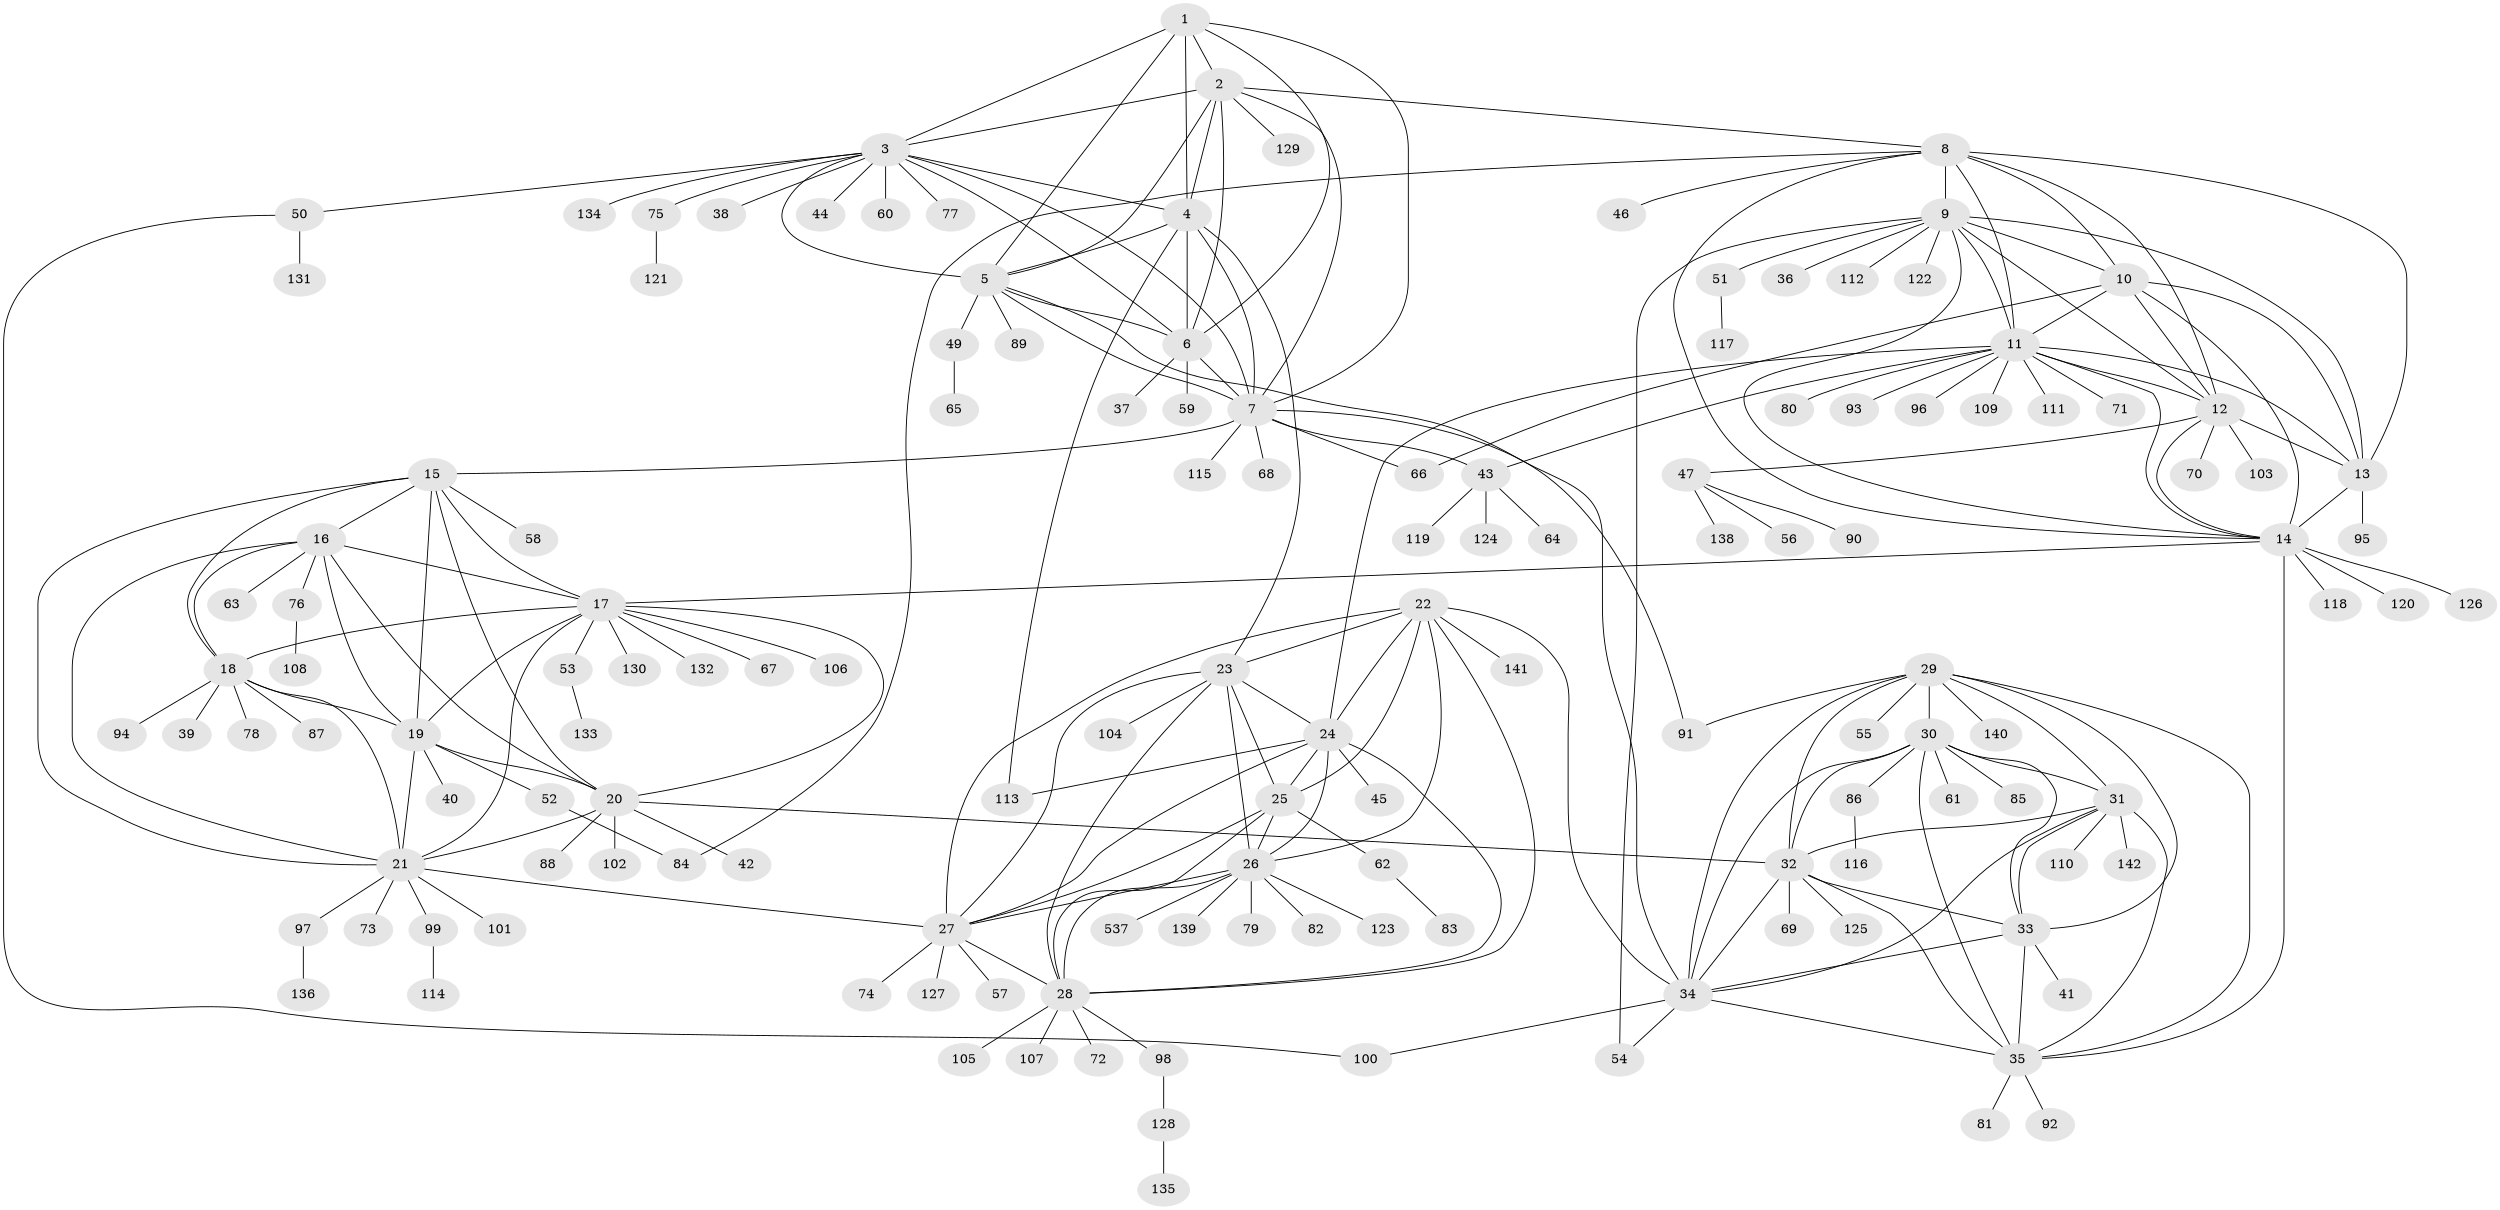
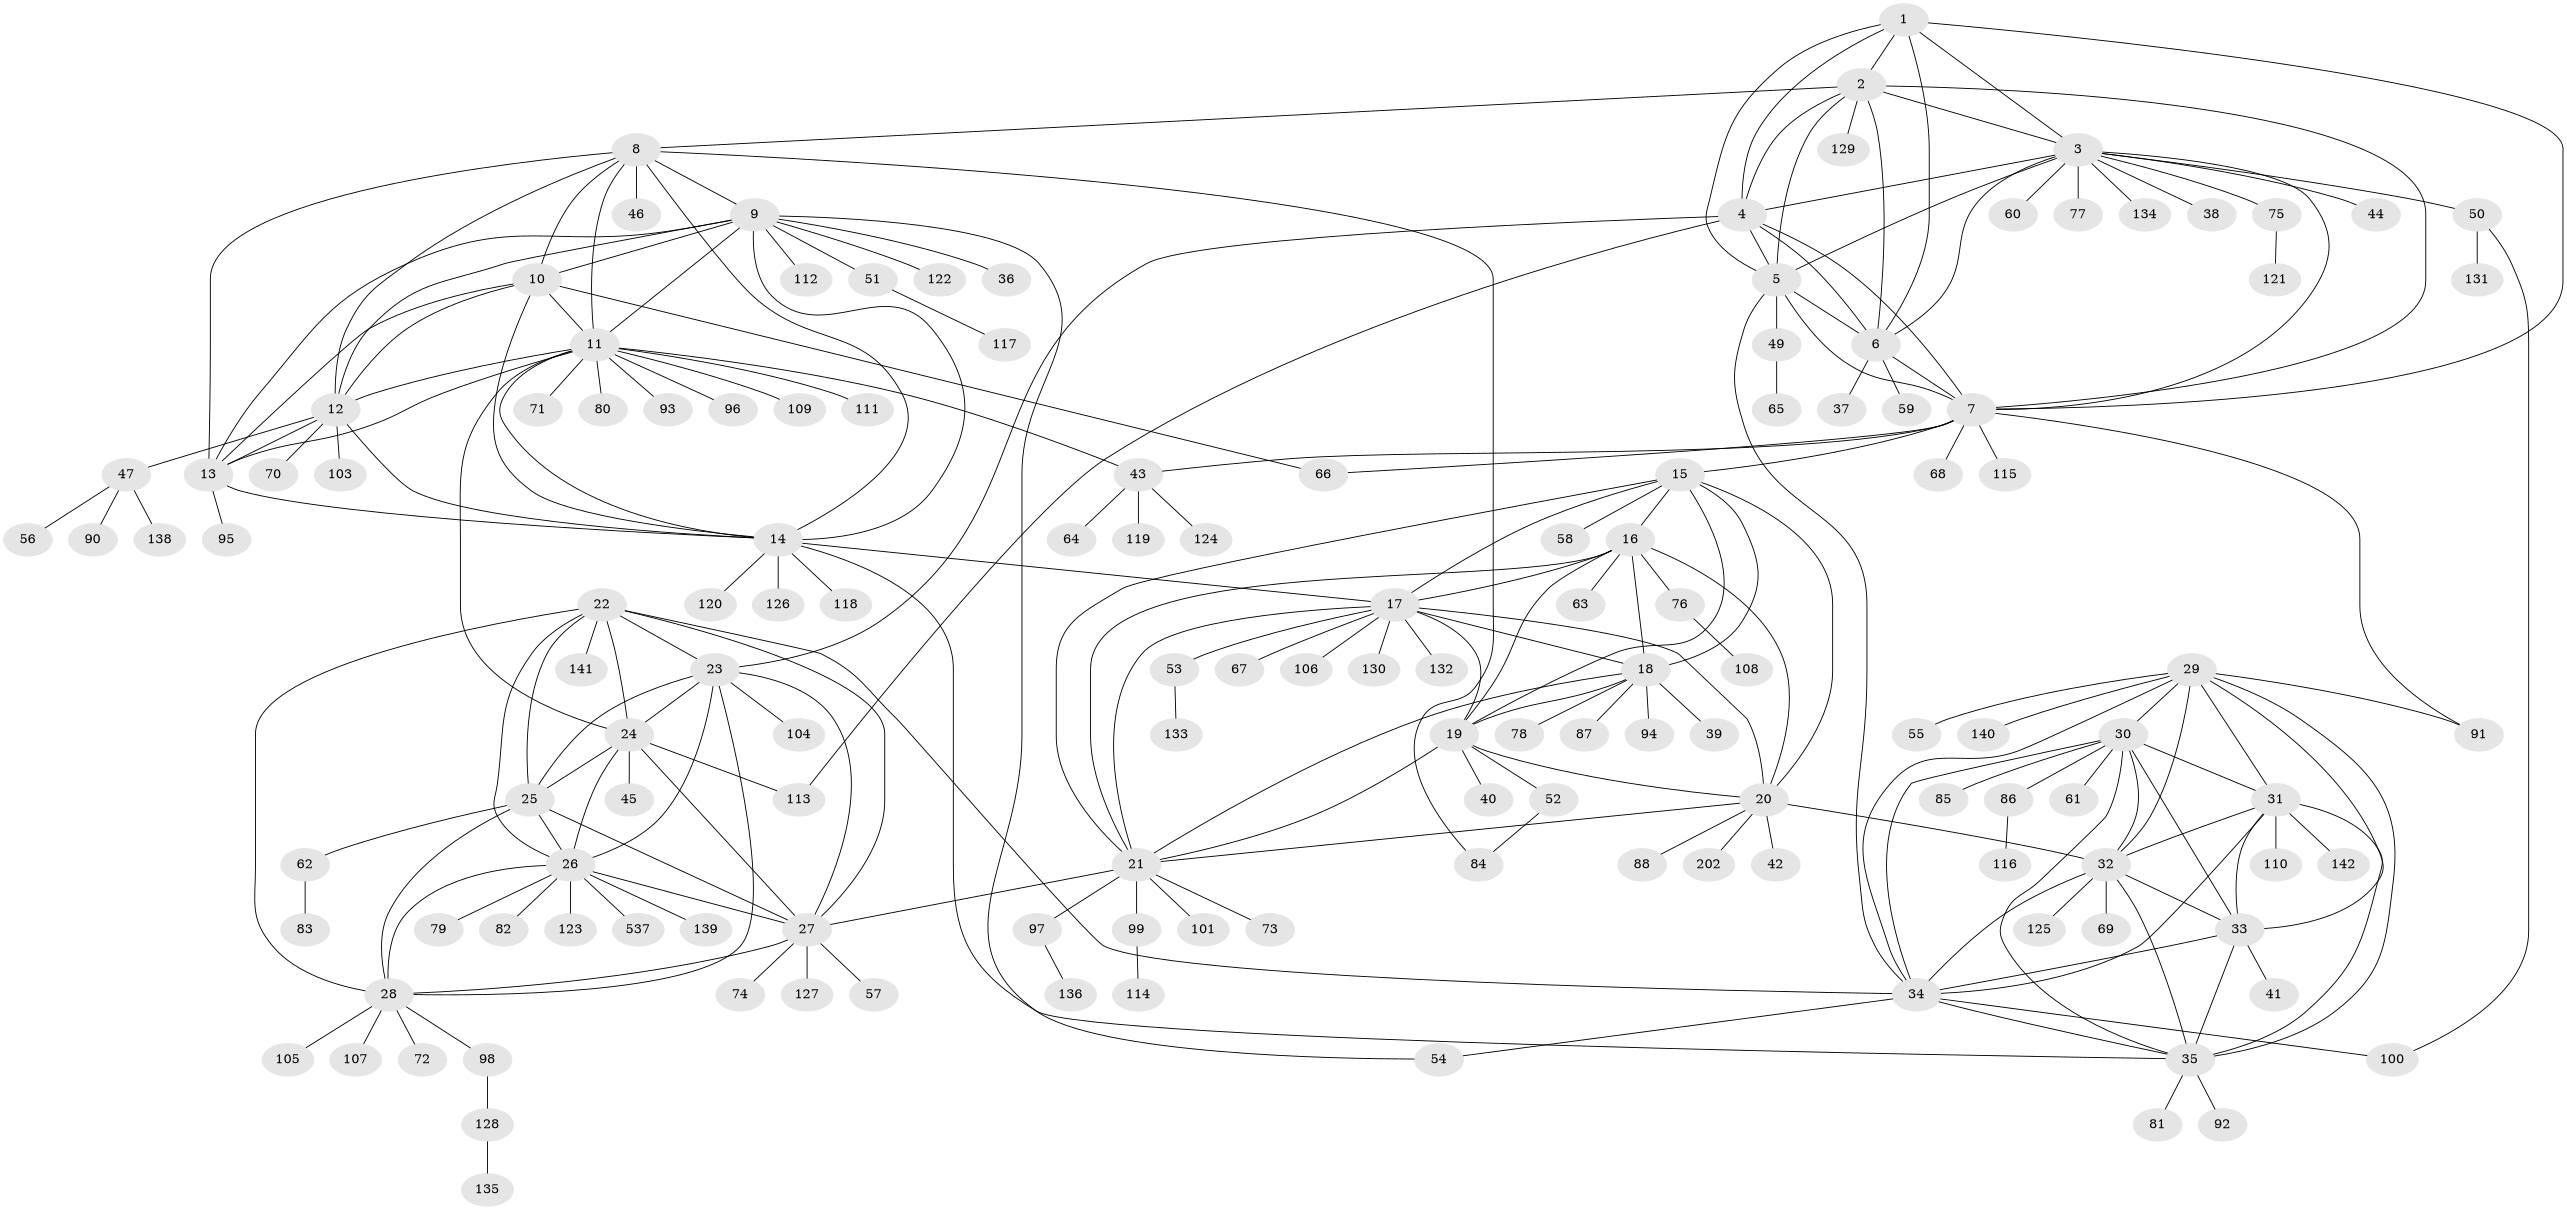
(1019, 345) -> none
(615, 865) -> (1709, 865)
(1473, 951) -> none
